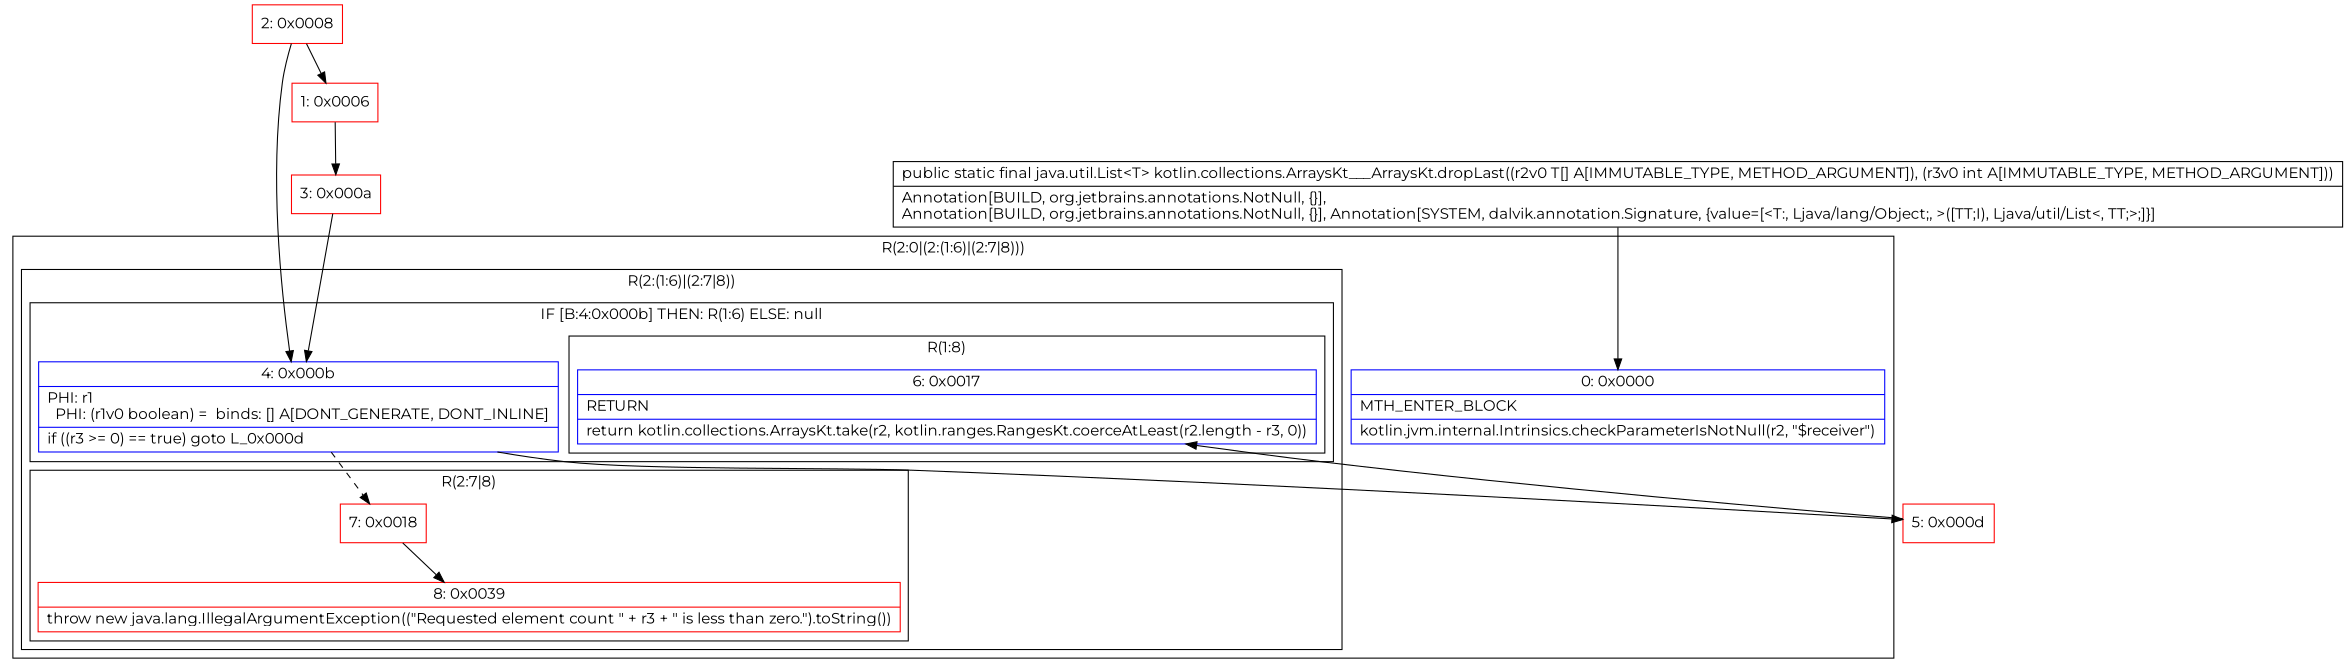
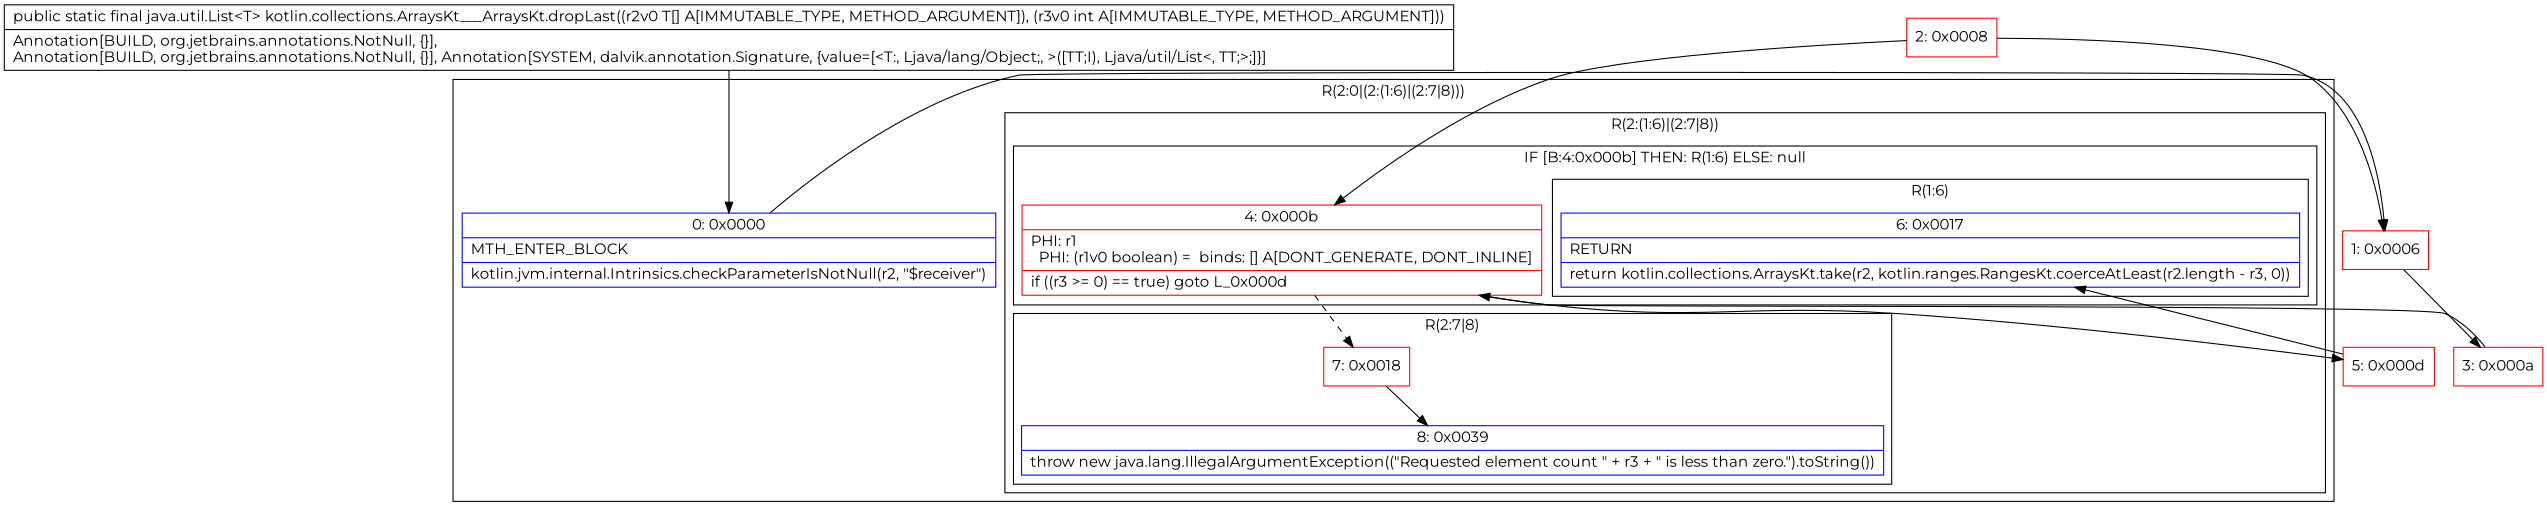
none -> (1649, 72)
(947, 348) -> (1930, 192)
(298, 407) -> (1282, 250)
(469, 607) -> (1453, 450)
